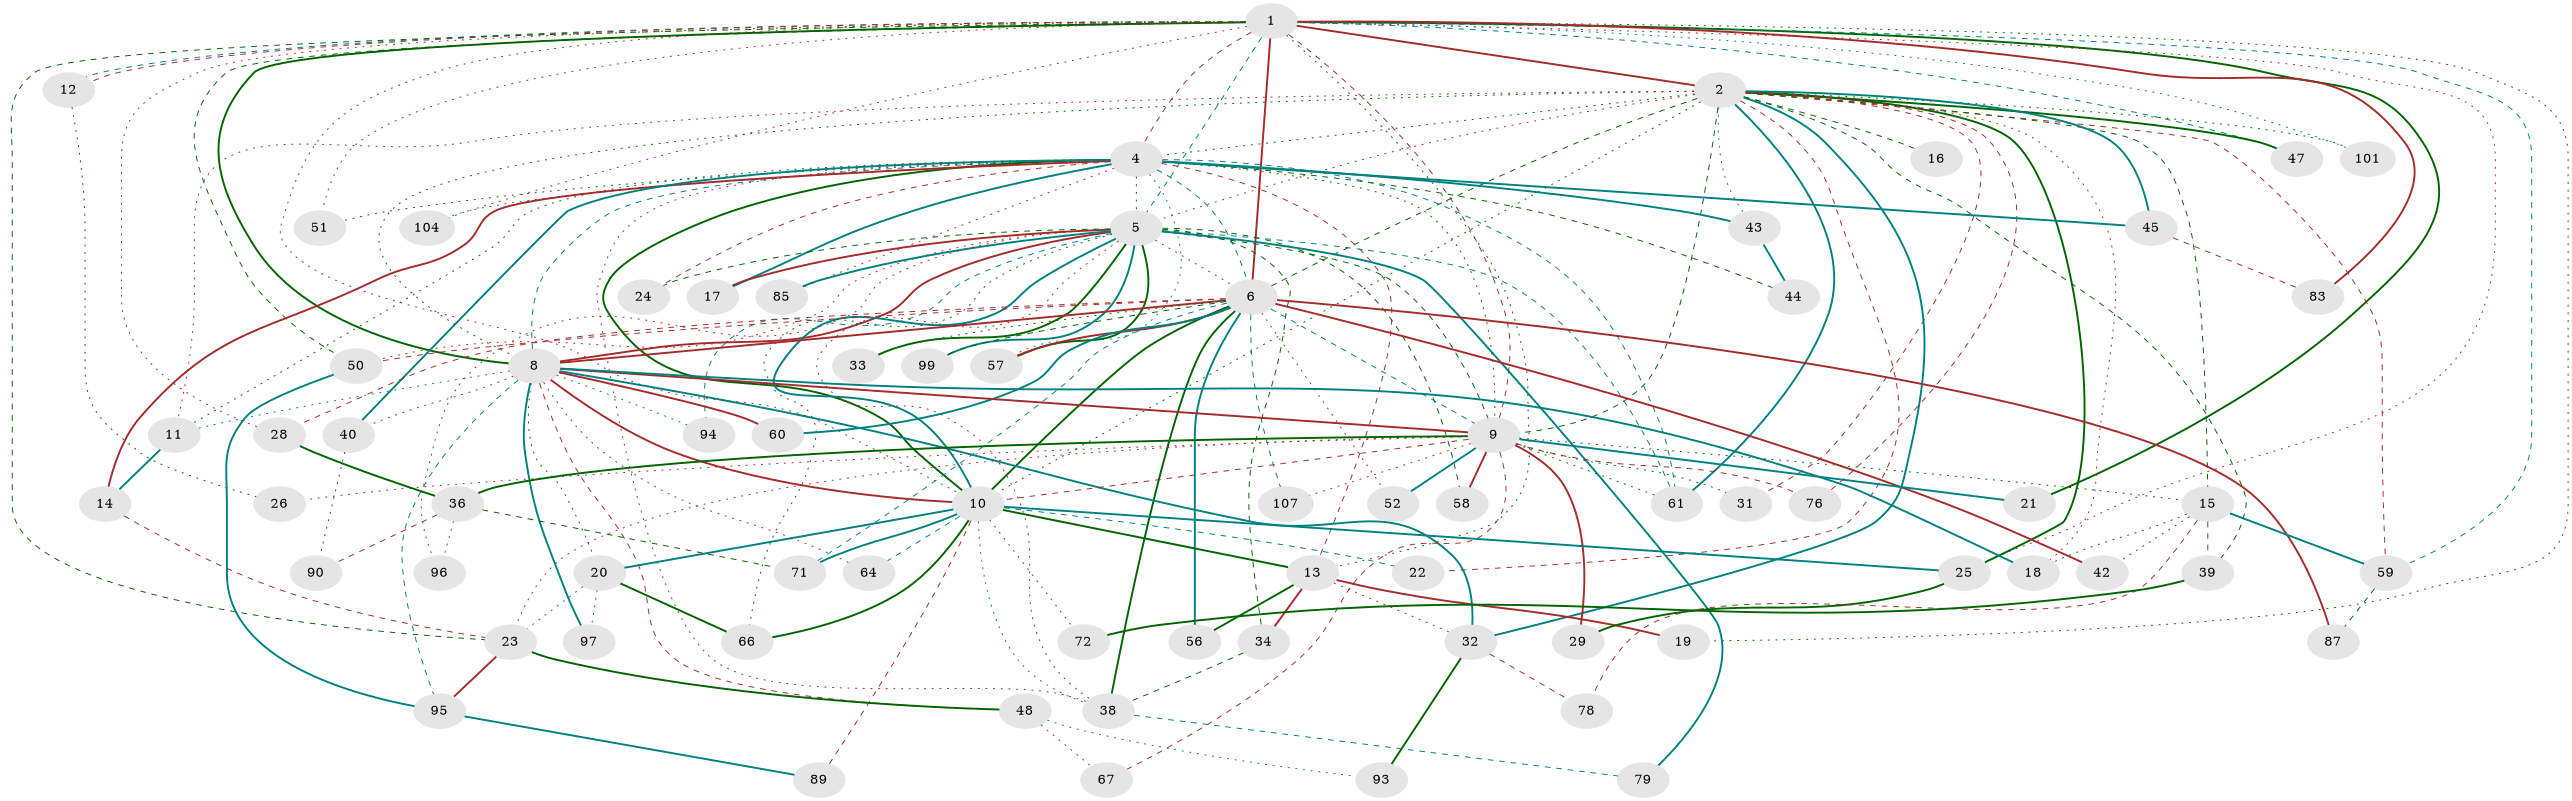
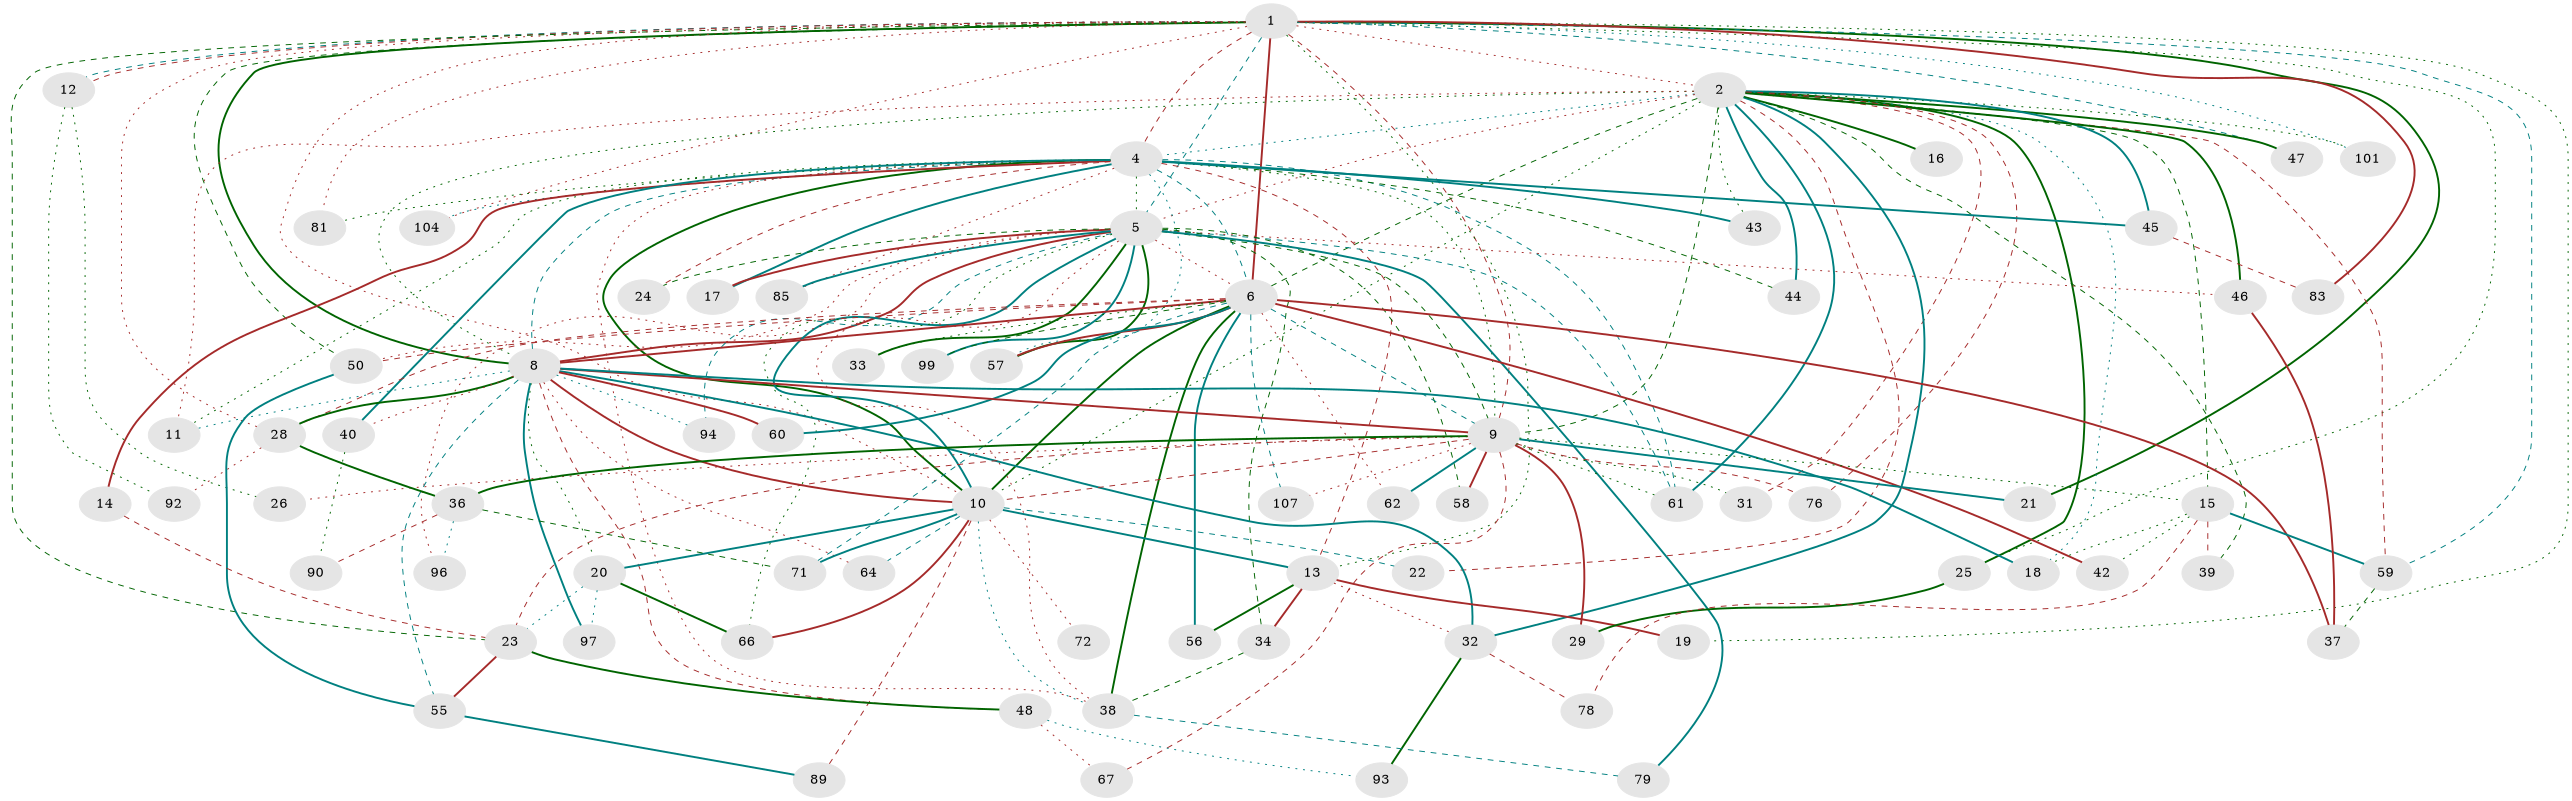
(1496, 56) -> (1496, 56)
(2279, 63) -> (2279, 63)
(1835, 122) -> (1835, 122)
(1428, 125) -> (1428, 125)
(1722, 162) -> (1722, 162)
(2093, 200) -> (2093, 200)
(320, 228) -> (320, 228)
(1774, 263) -> (1773, 190)
none -> (2240, 297)
none -> (406, 400)
(943, 467) -> (943, 467)
(140, 469) -> none
none -> (174, 504)
(1393, 504) -> (1393, 504)
(1138, 537) -> (1138, 537)
(1495, 540) -> none
(885, 601) -> (885, 601)
(1646, 609) -> none
(2333, 642) -> (2333, 642)
(440, 711) -> (440, 711)
